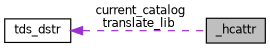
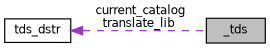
(236, 31) -> (236, 31)
